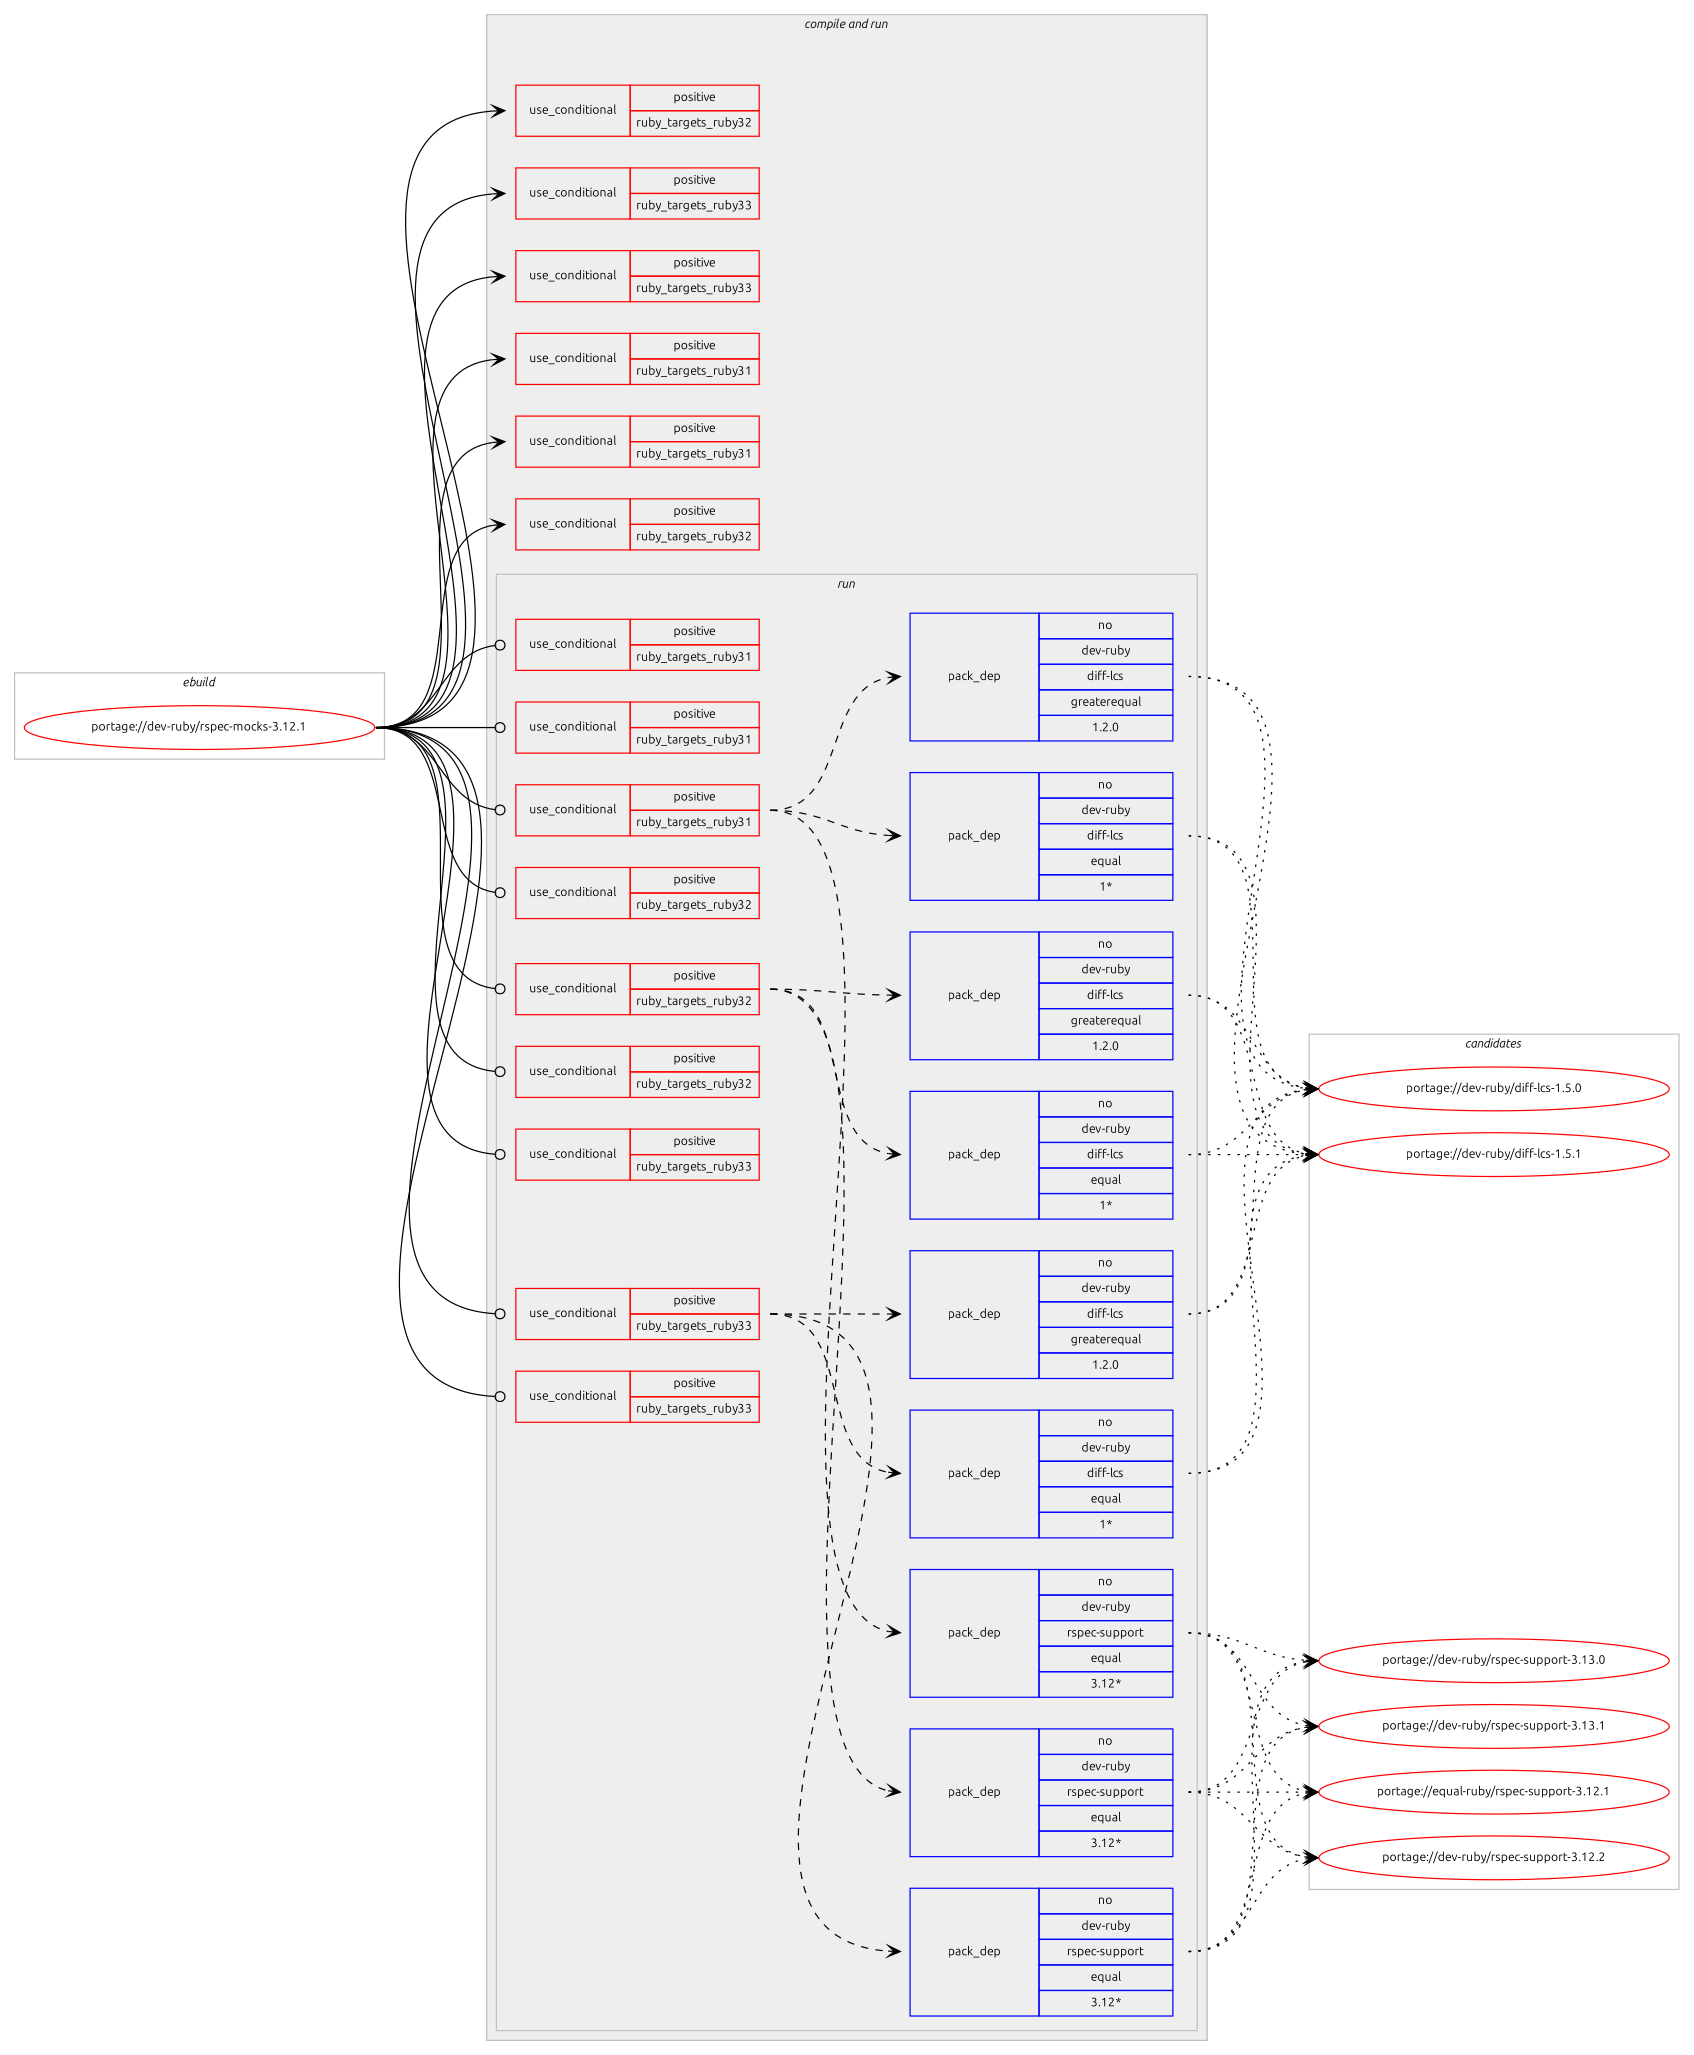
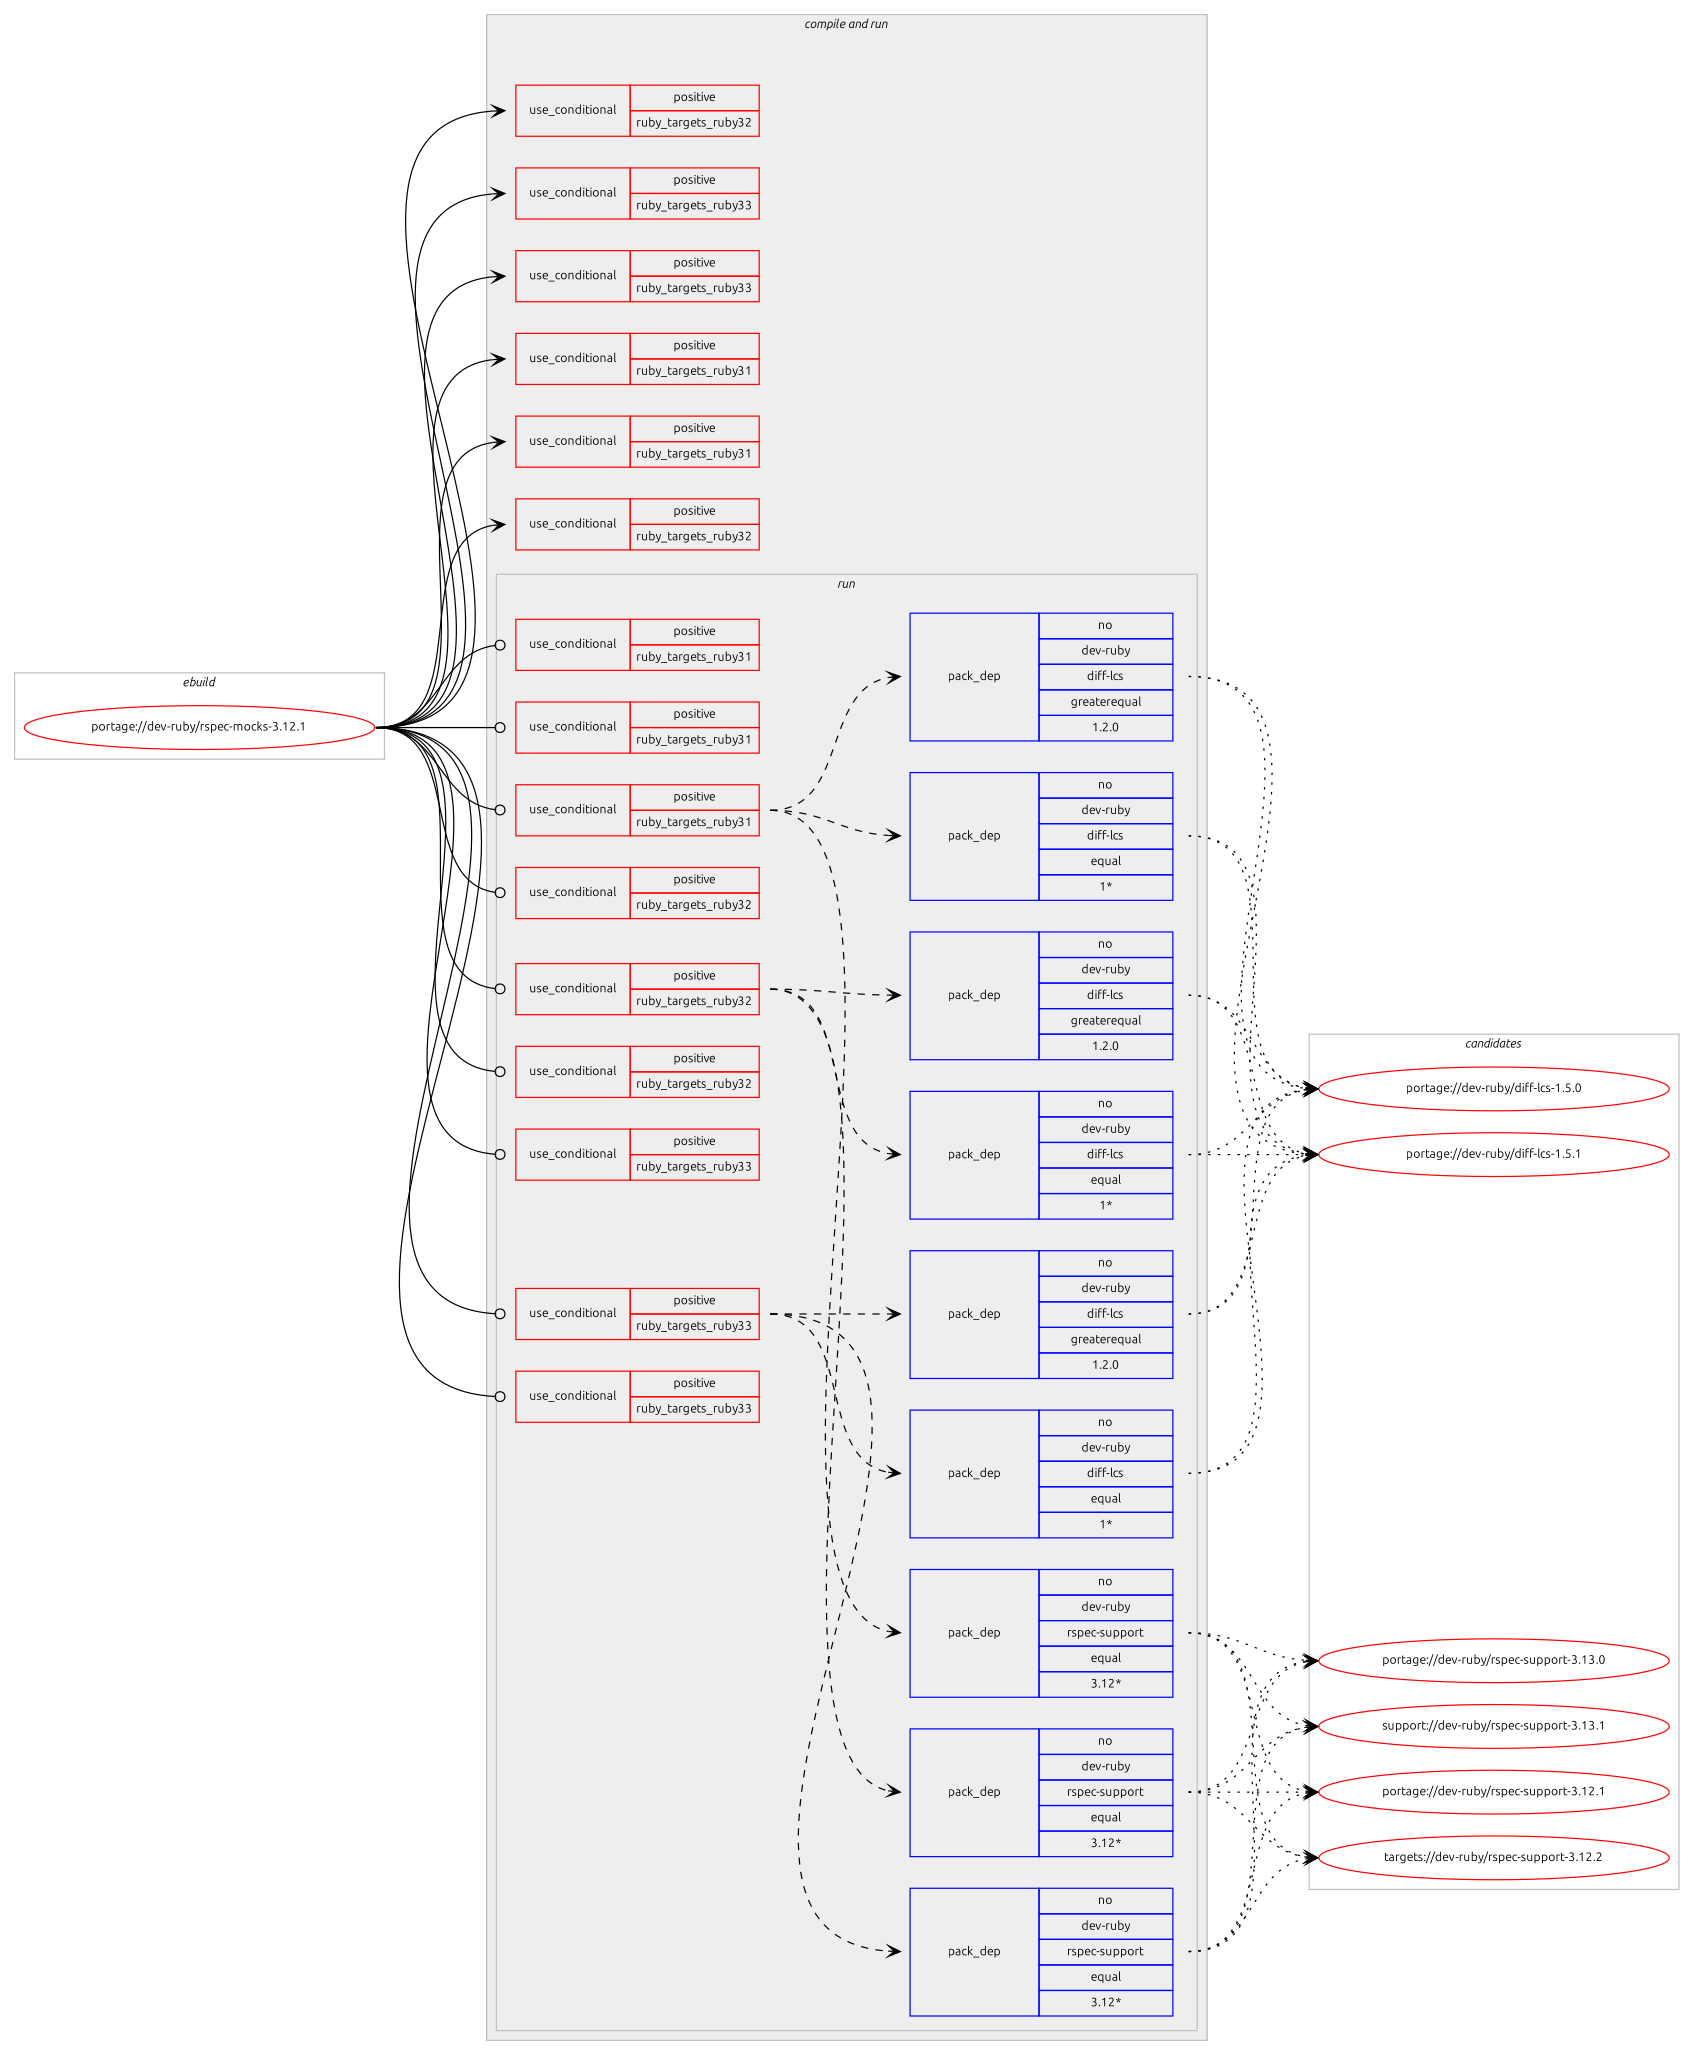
(1494, 1726) -> (1494, 1726)
(1494, 1792) -> (1494, 1792)
(1494, 1858) -> (1494, 1858)
